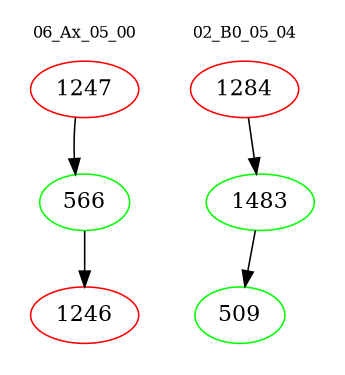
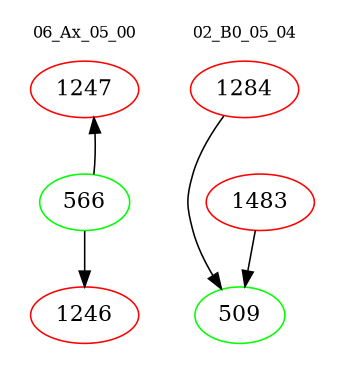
(74, 138) -> (95, 154)
(251, 138) -> (188, 194)
(260, 202) -> (260, 202)
